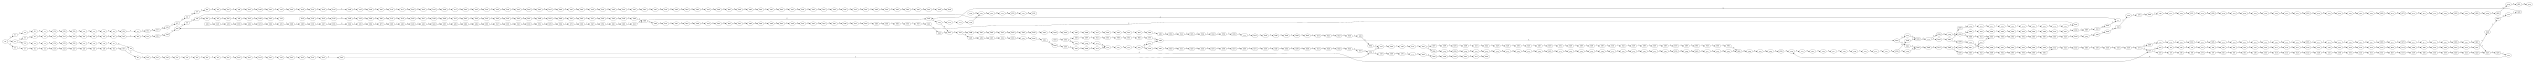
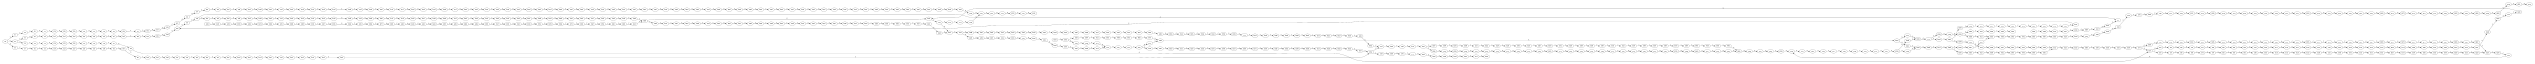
none -> (960, 10)
none -> (292, 19)
(2023, 32) -> none
